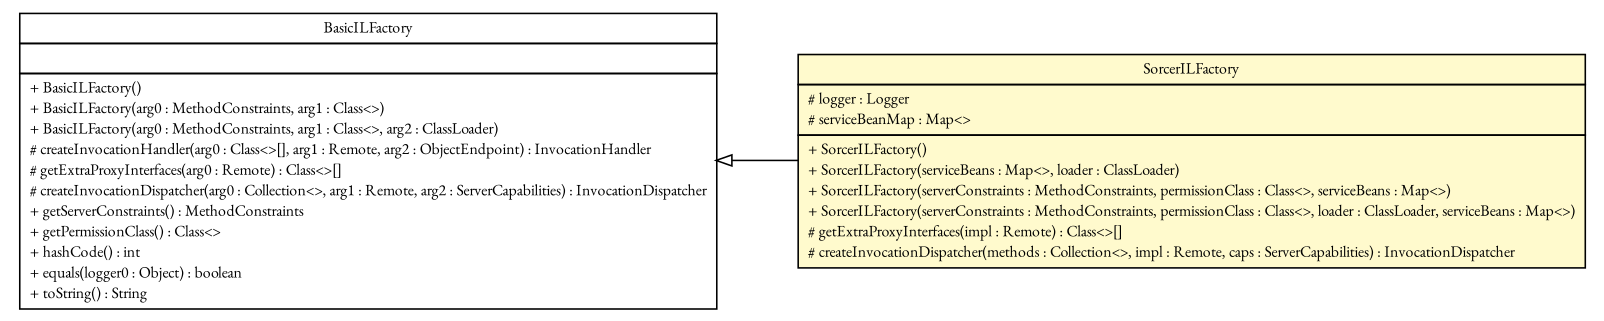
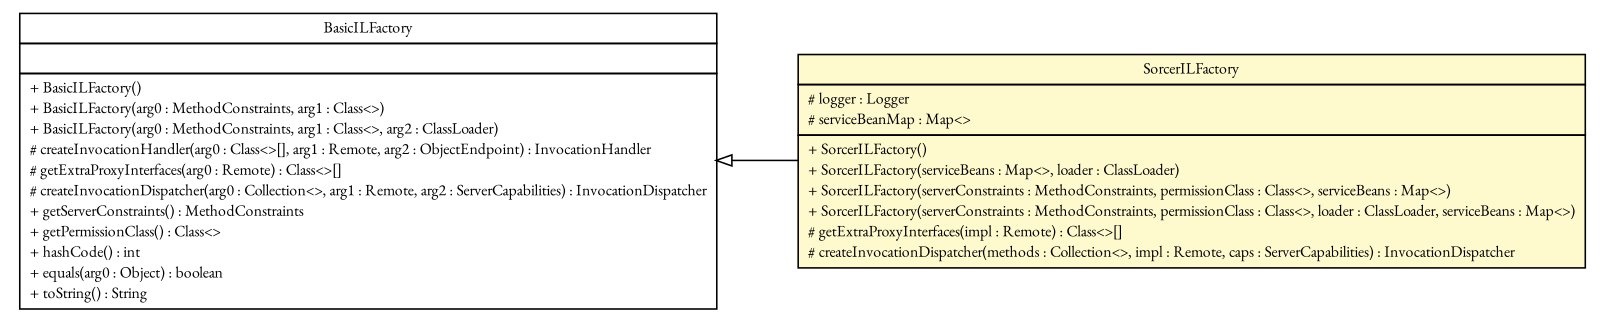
(136, 273) -> (126, 273)
